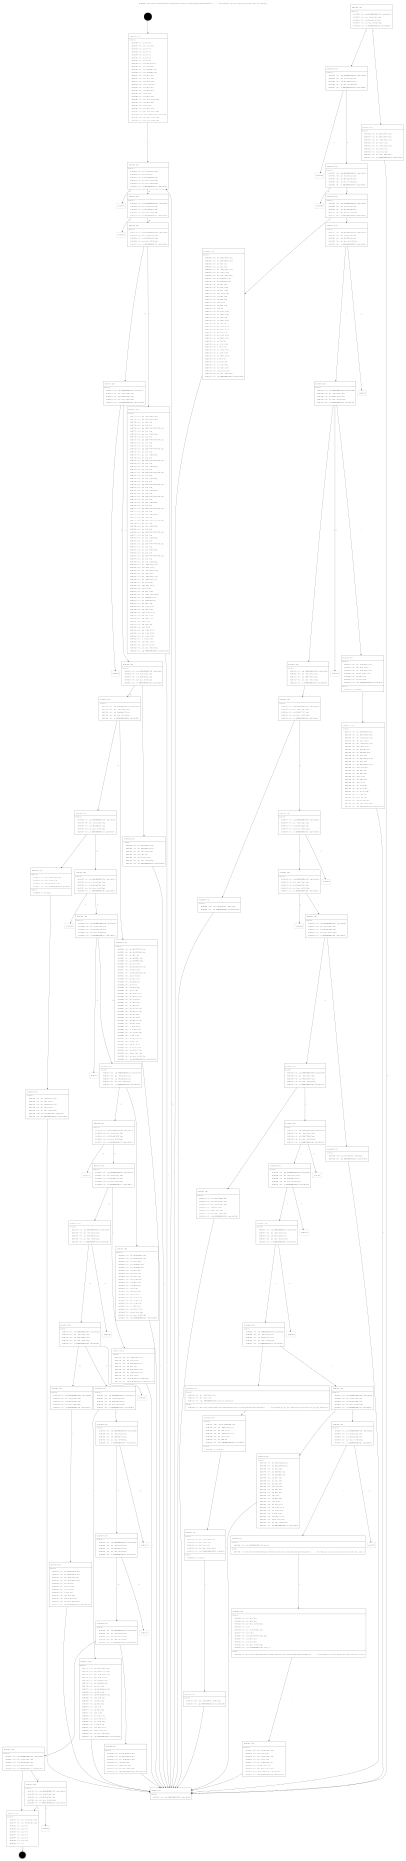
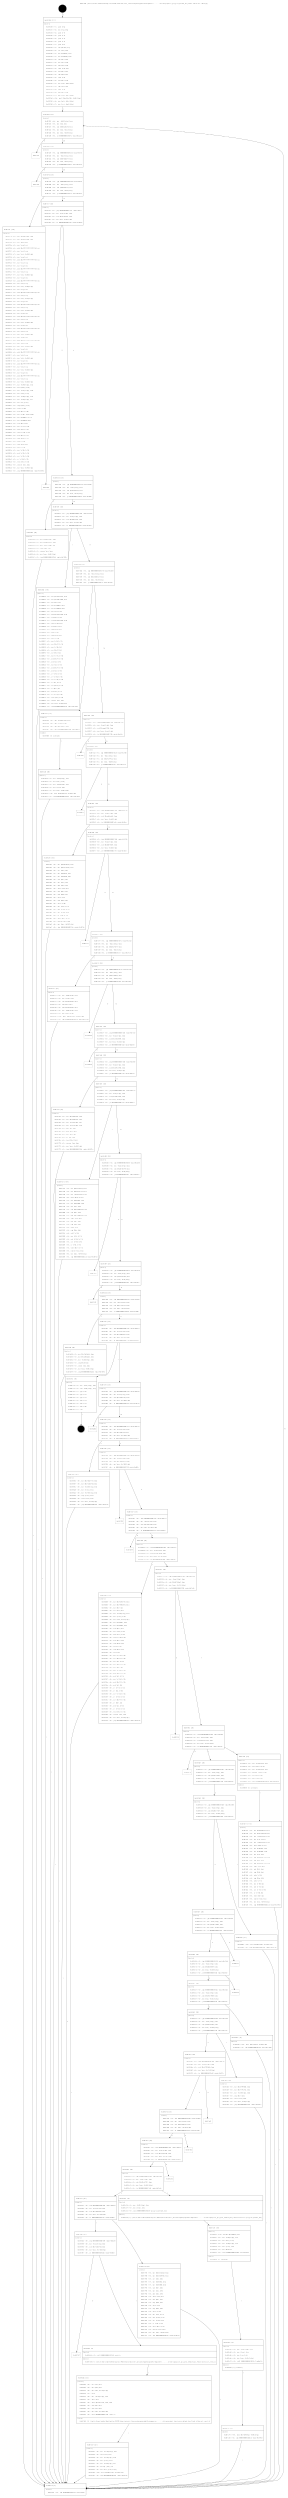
(95, 1366) -> (115, 1078)
(36, 1808) -> (120, 1411)
